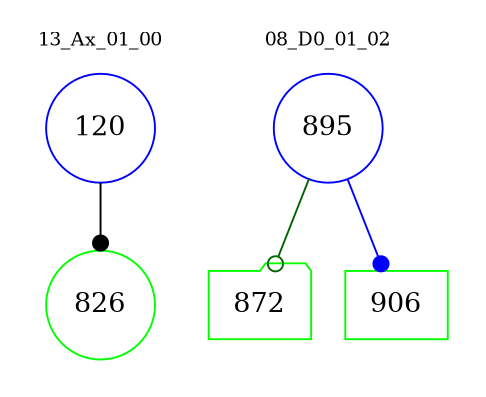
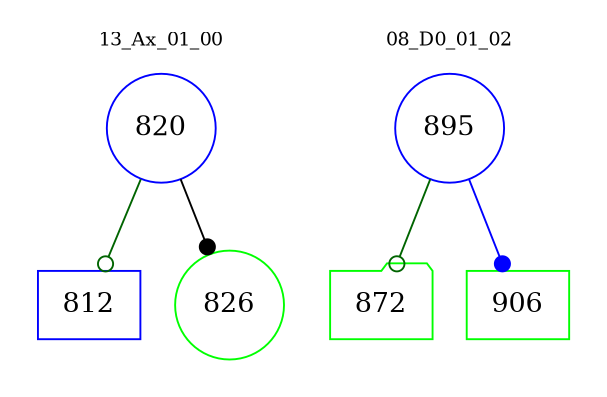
(101, 128) -> (161, 128)
none -> (89, 305)
